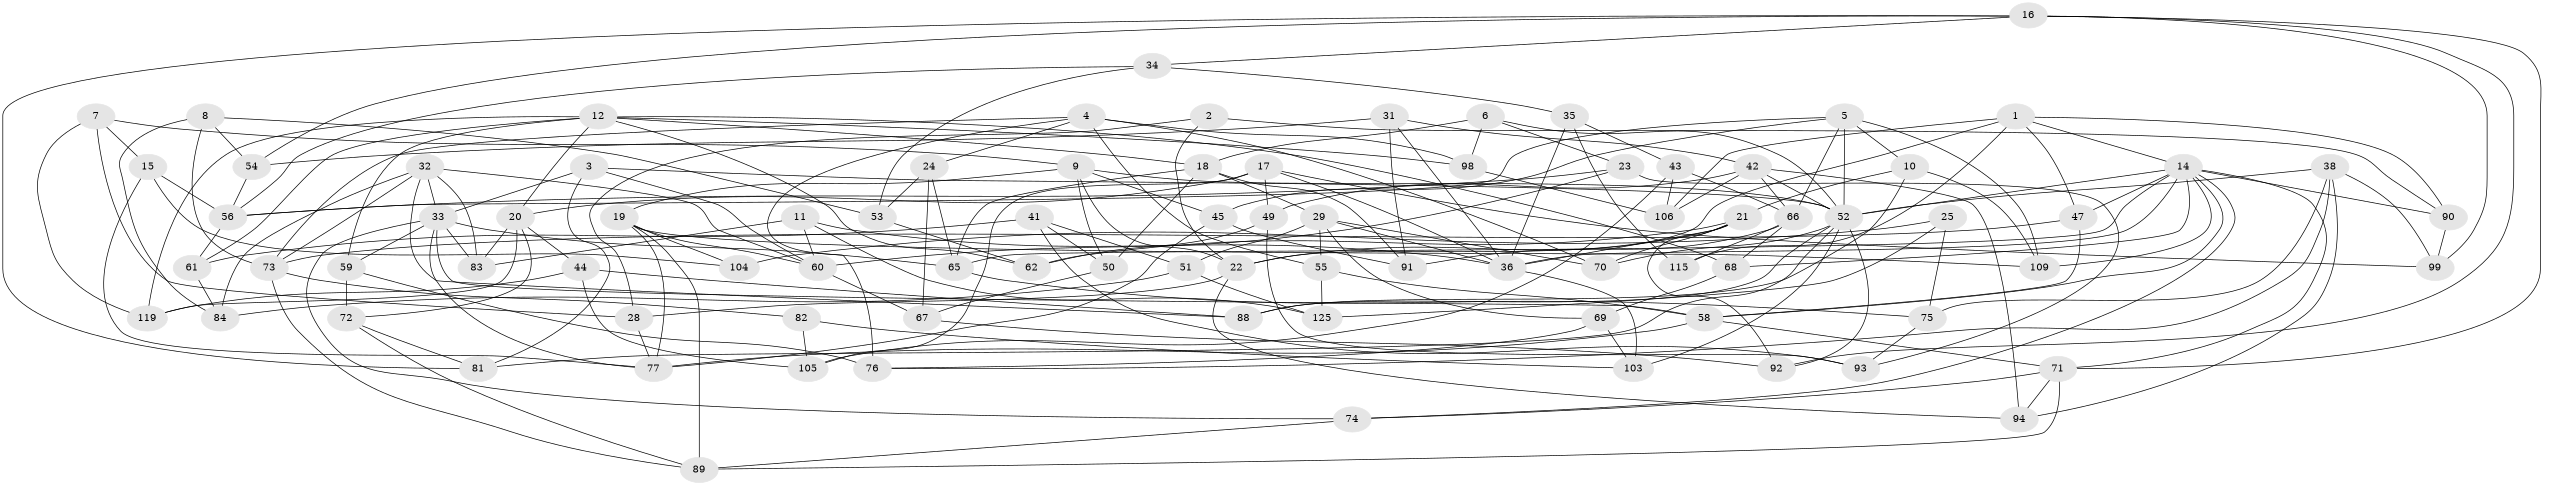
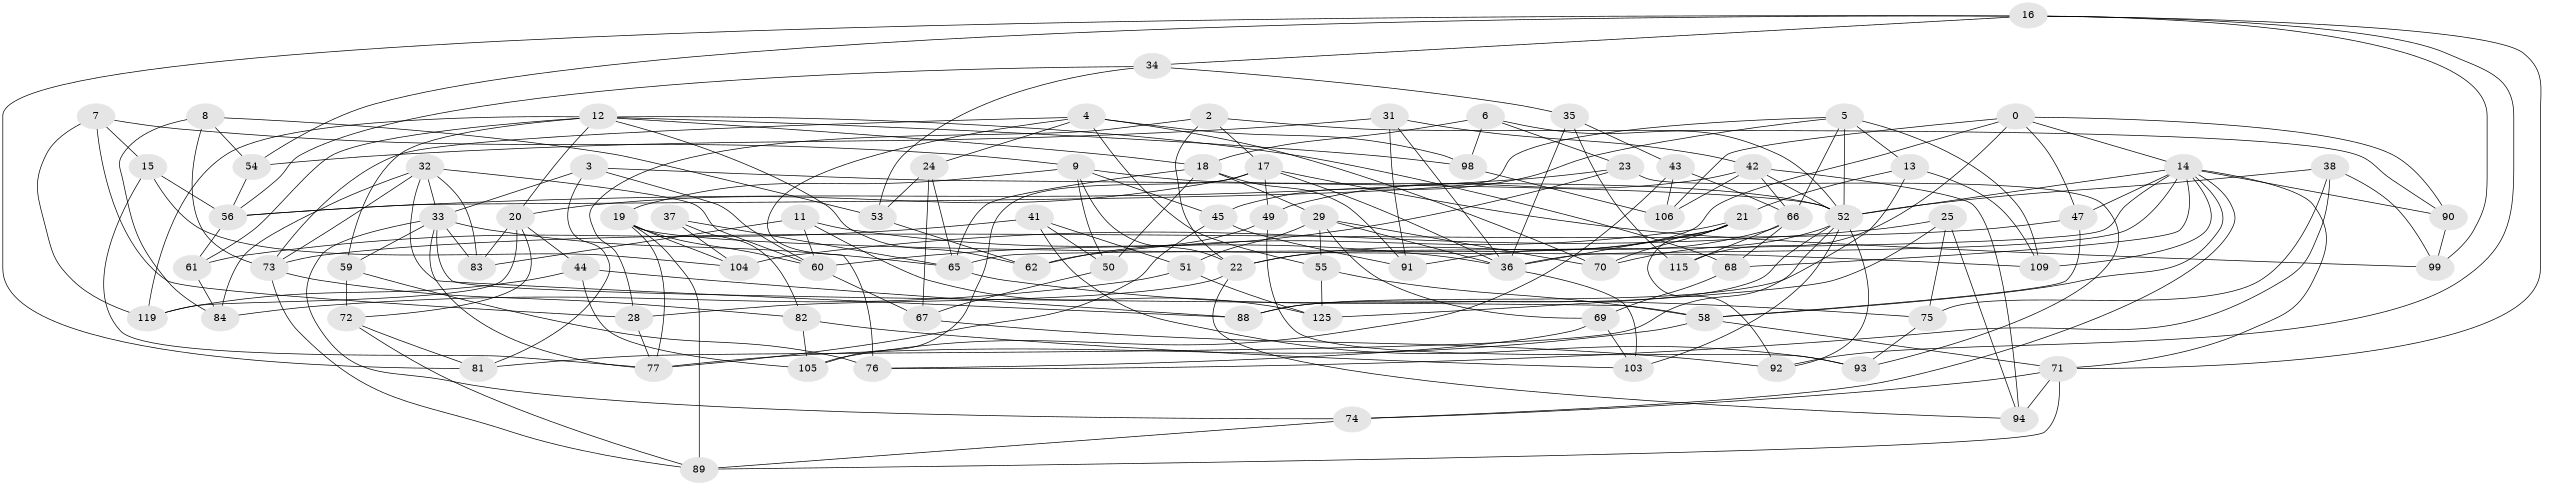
(2016, 116) -> (2016, 116)
none -> (1237, 142)
(1910, 167) -> (1910, 167)
none -> (670, 217)
(2244, 352) -> (1984, 318)
